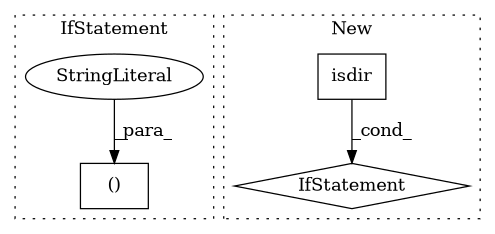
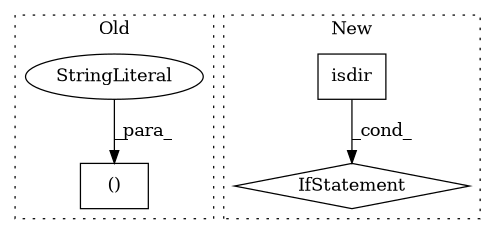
(114, 30) -> (114, 30)
